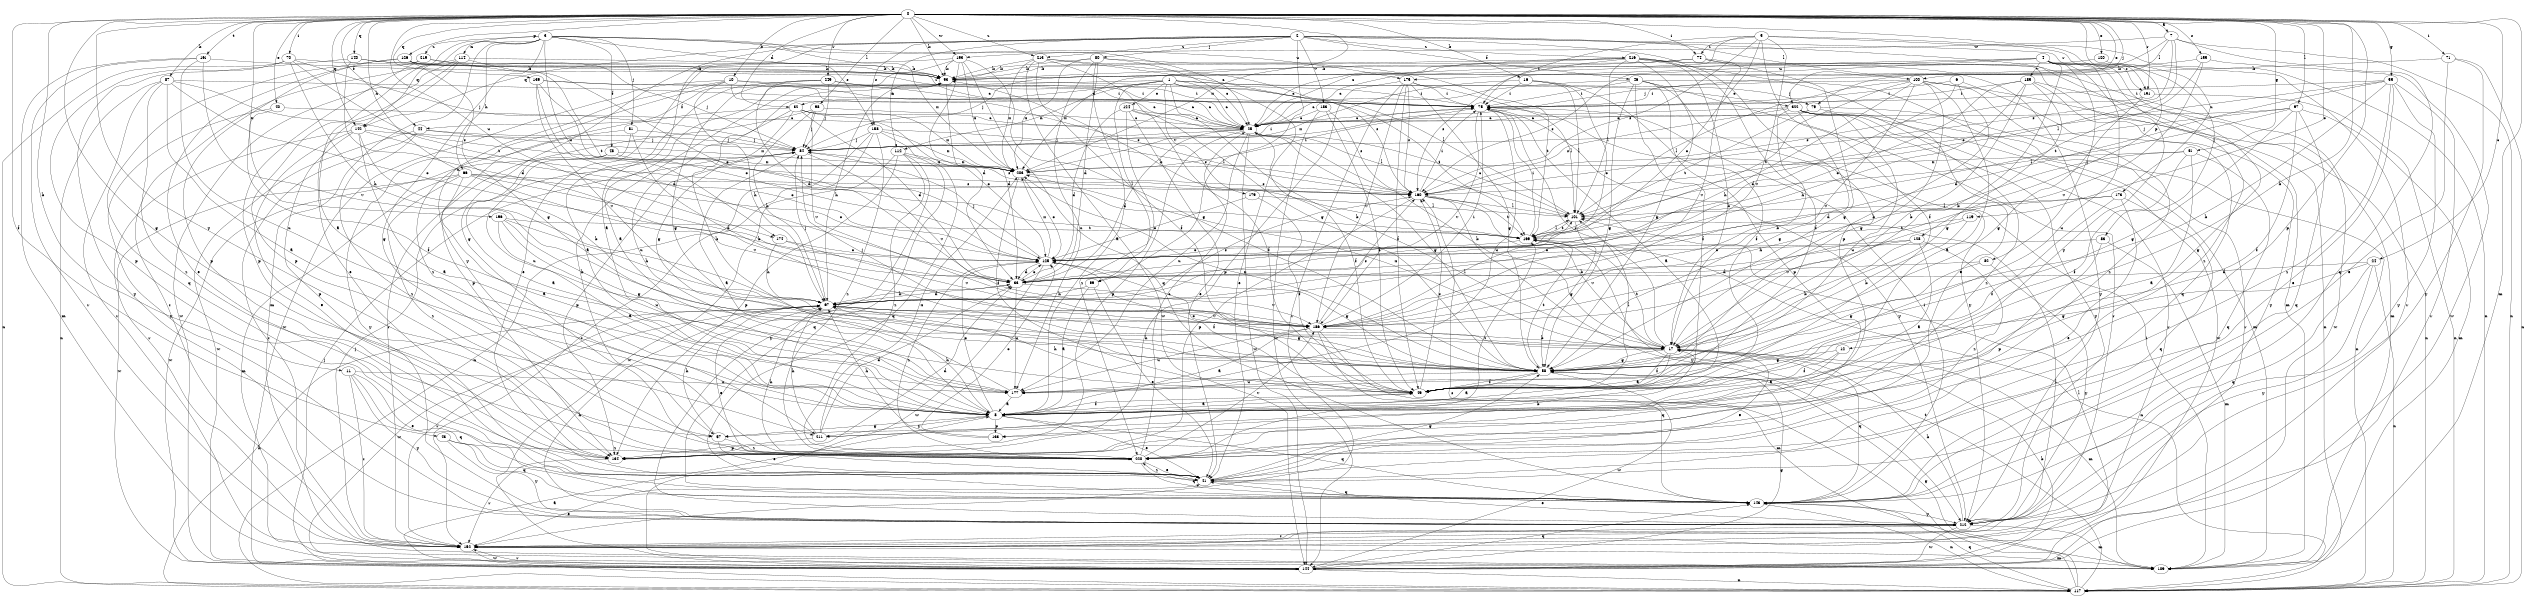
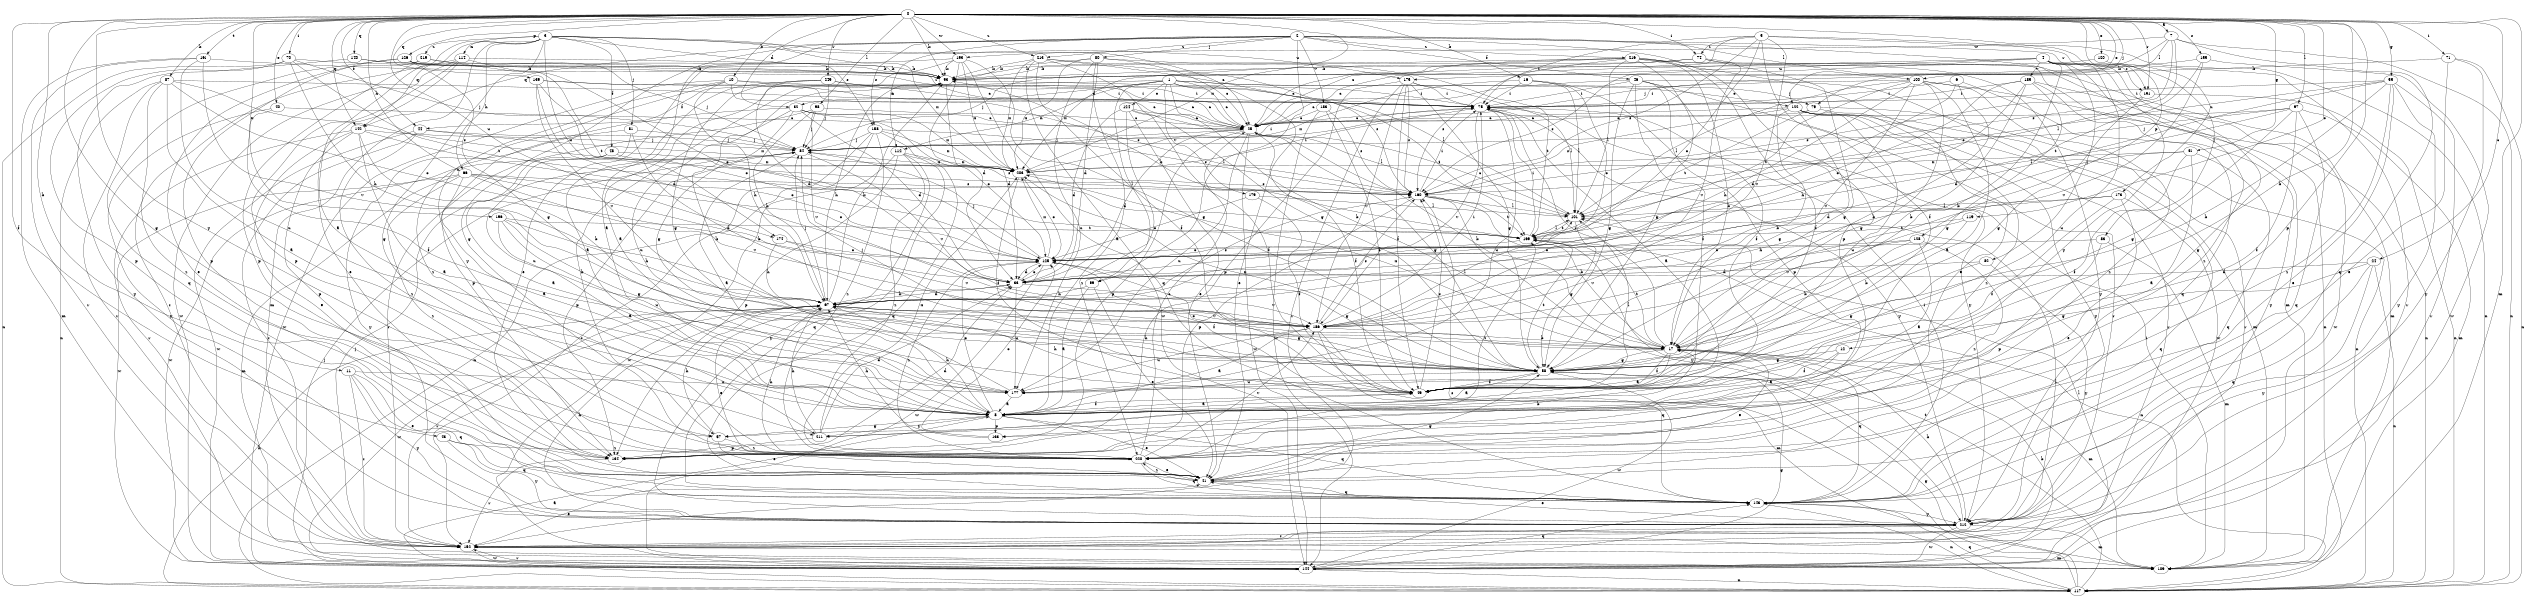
(1795, 107) -> (1795, 107)
none -> (869, 186)
(638, 215) -> none
